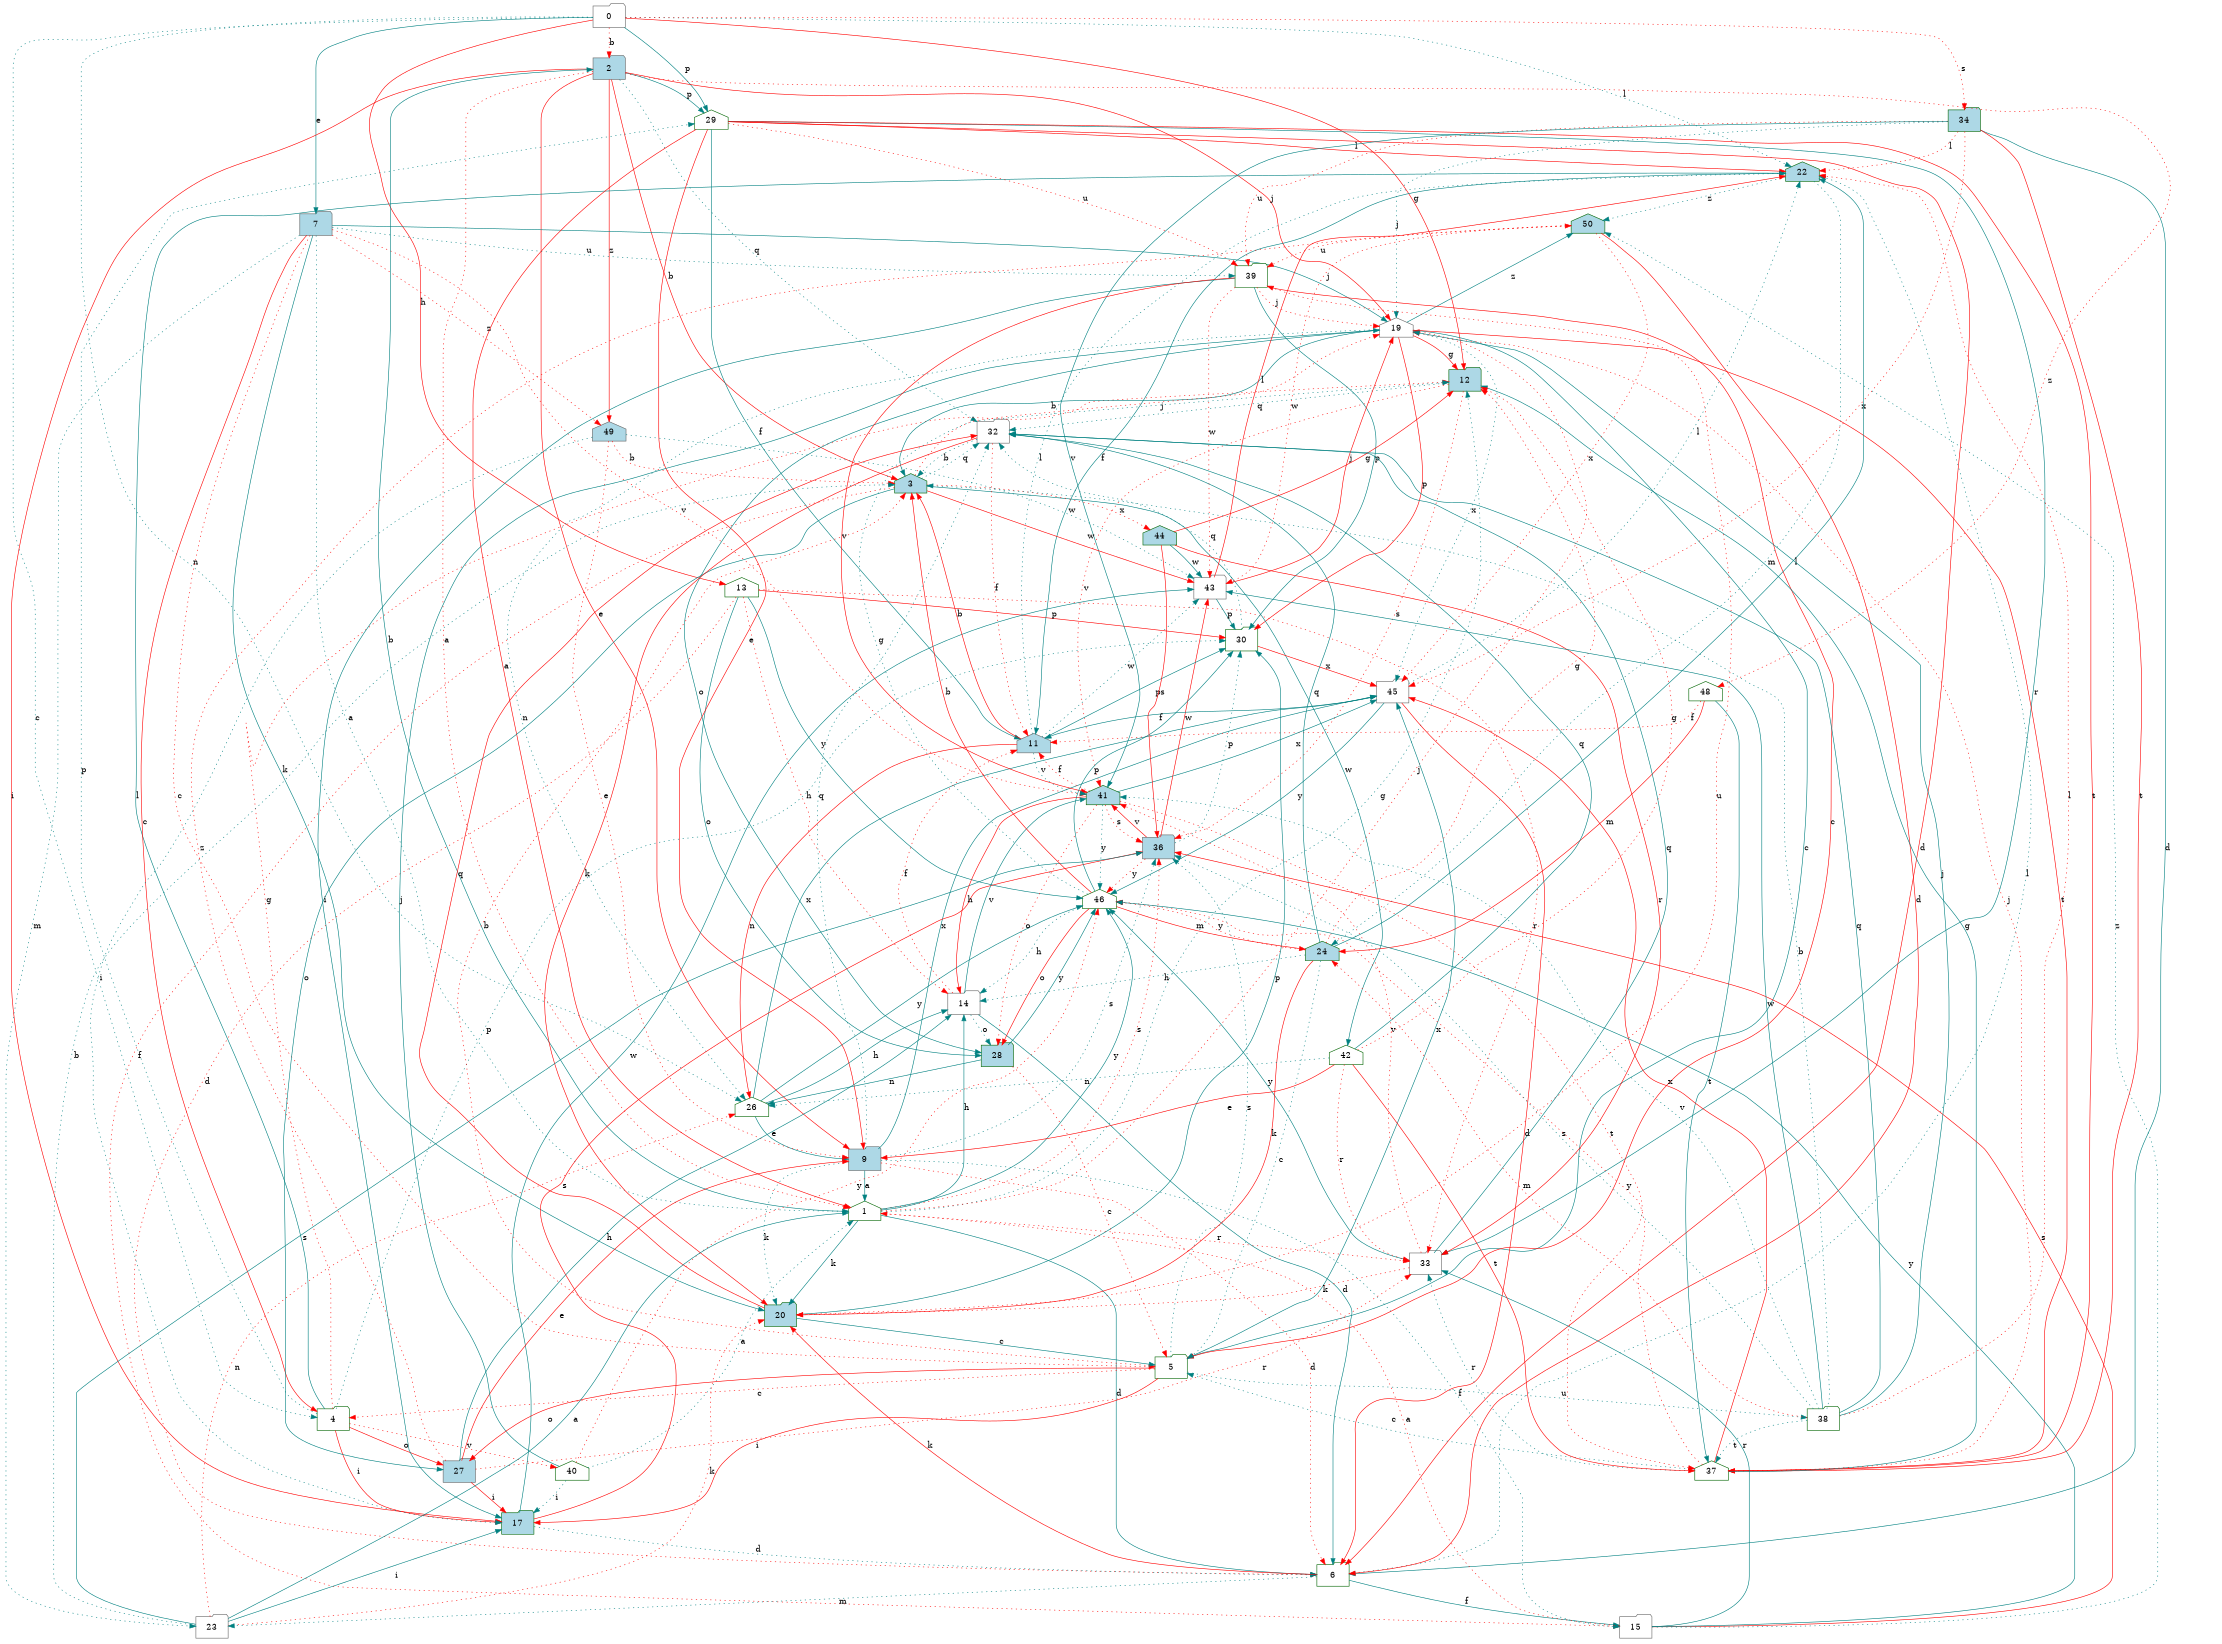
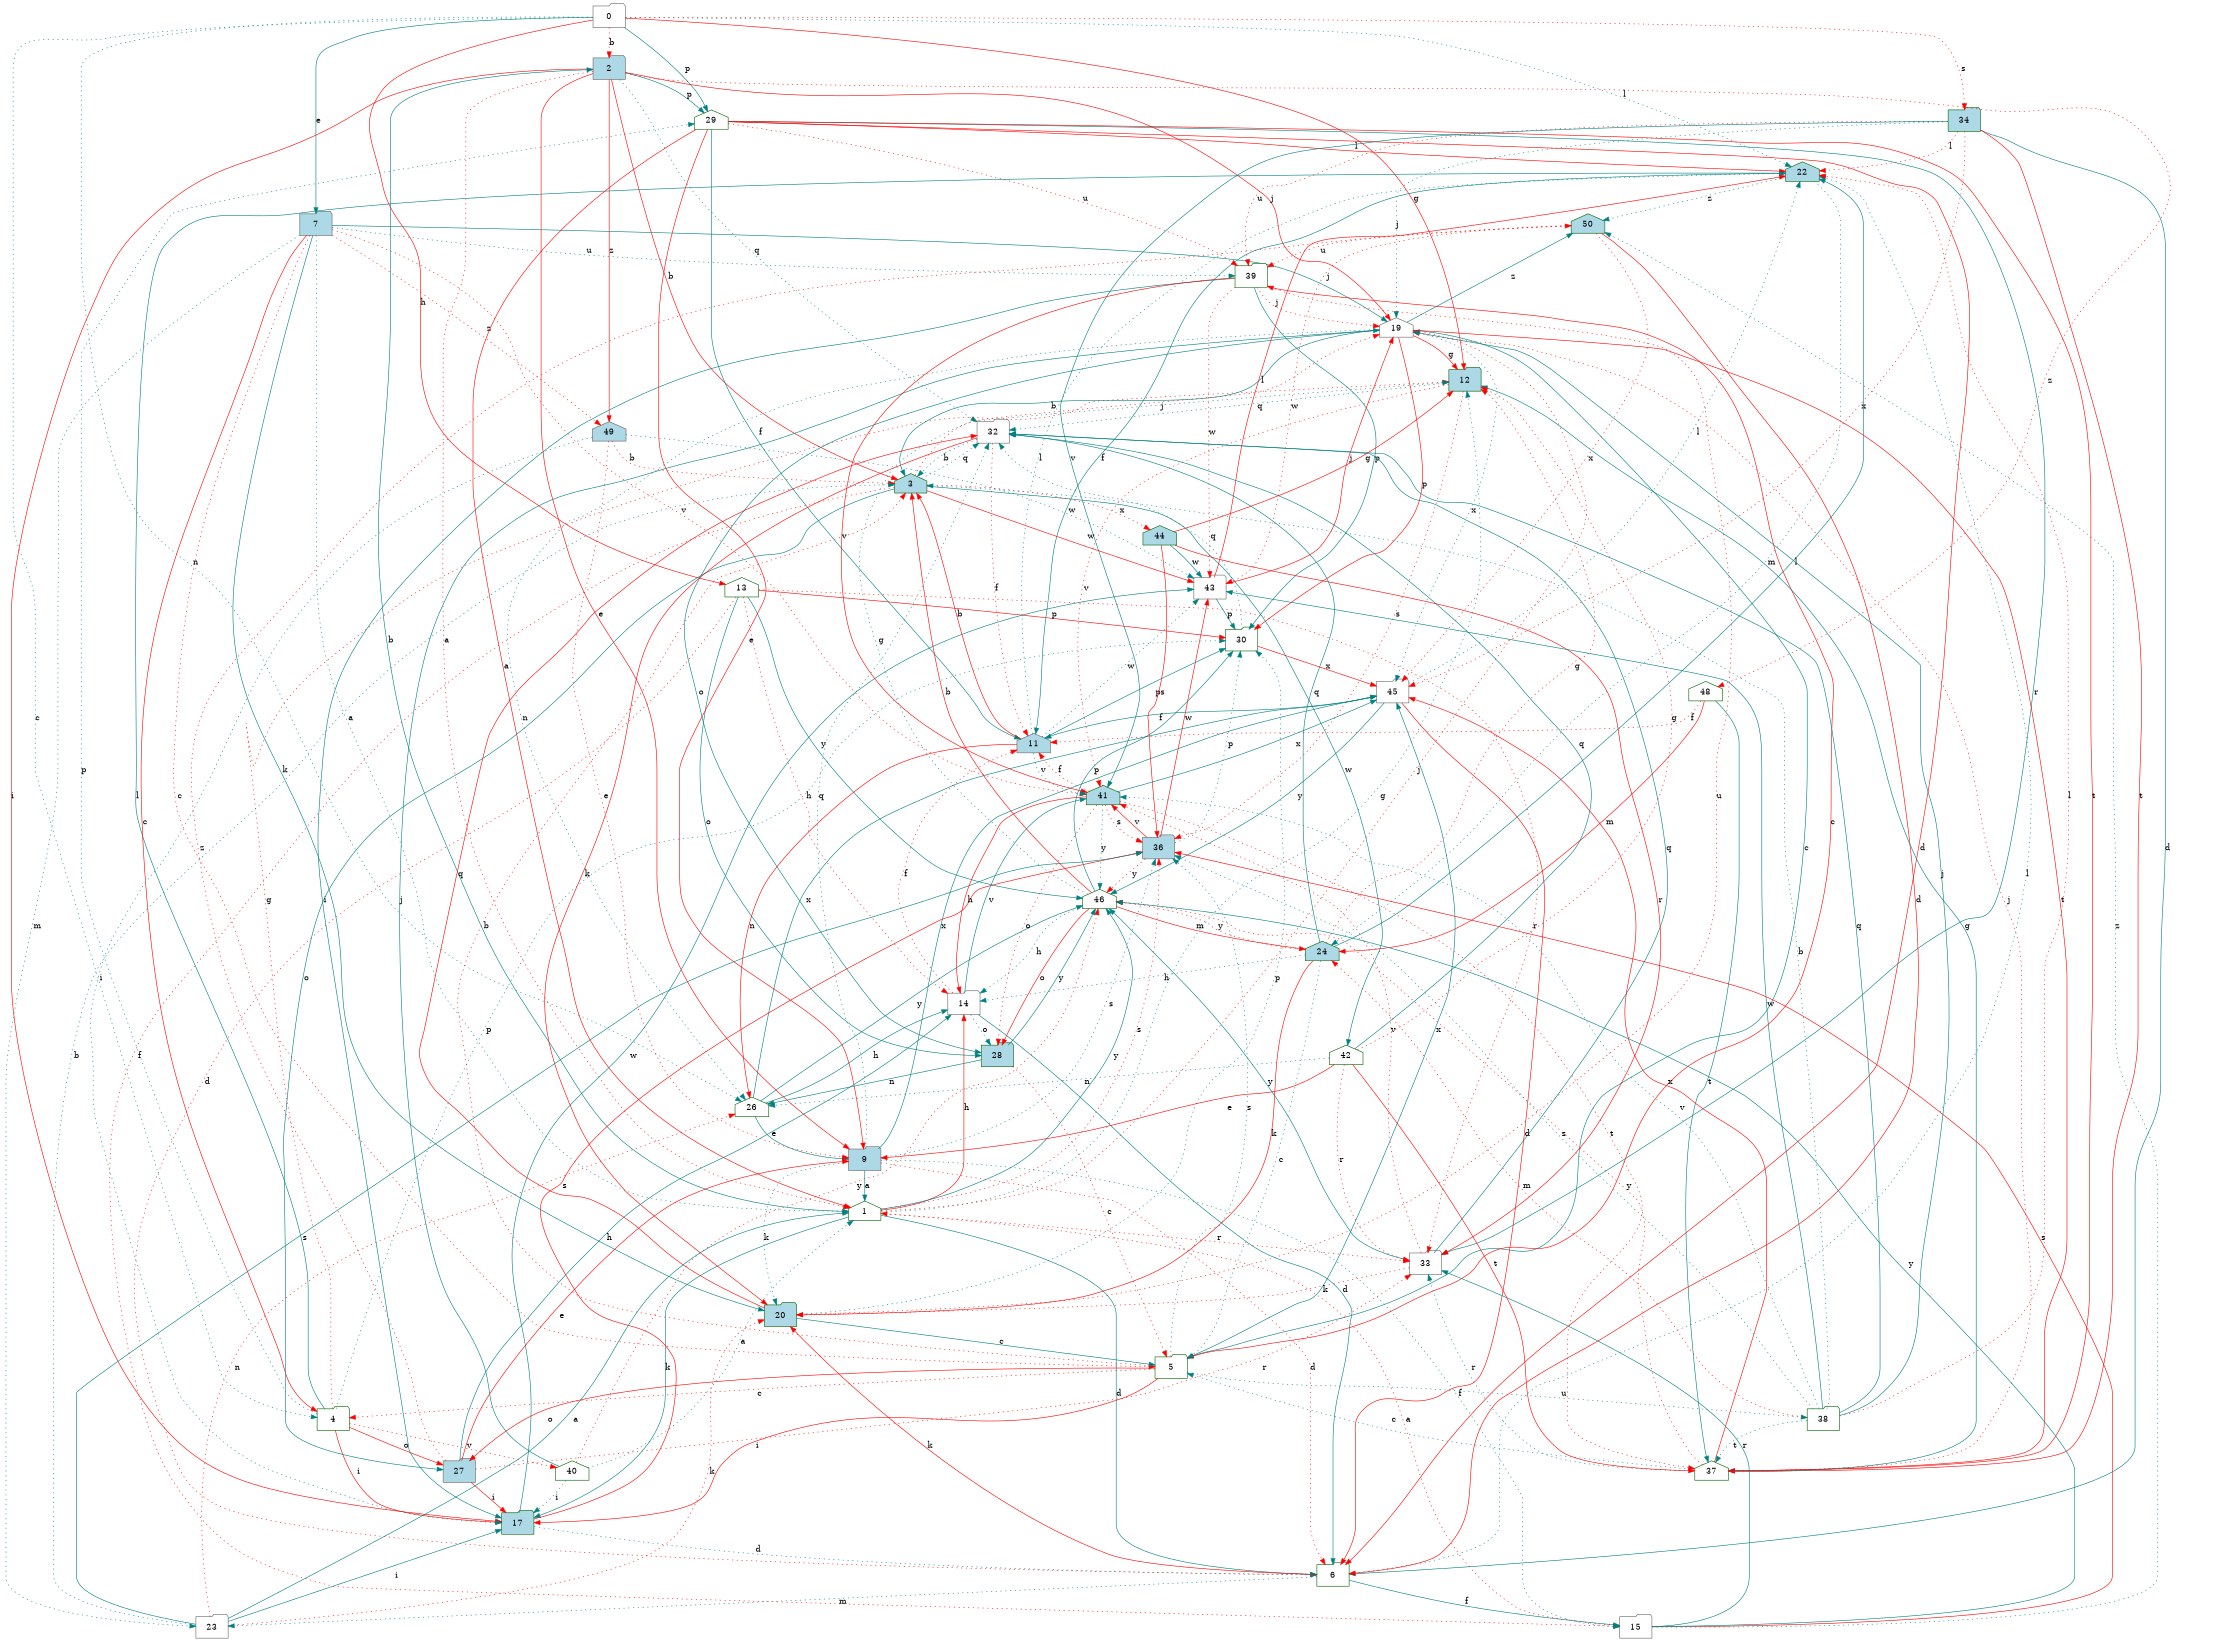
(1188, 1129) -> (1188, 1129)
(964, 1143) -> (964, 1143)
(825, 1260) -> (665, 1340)
